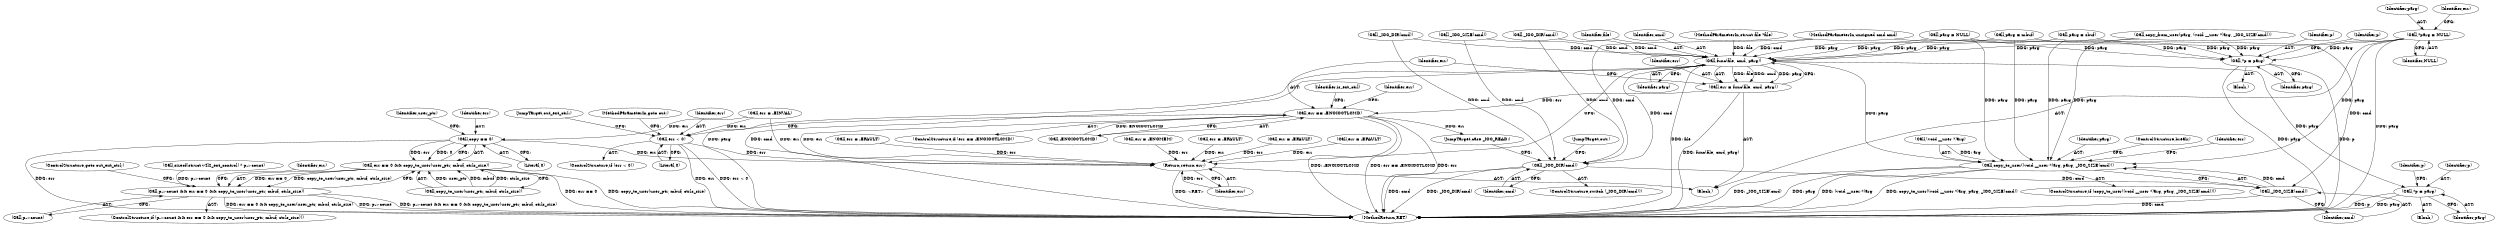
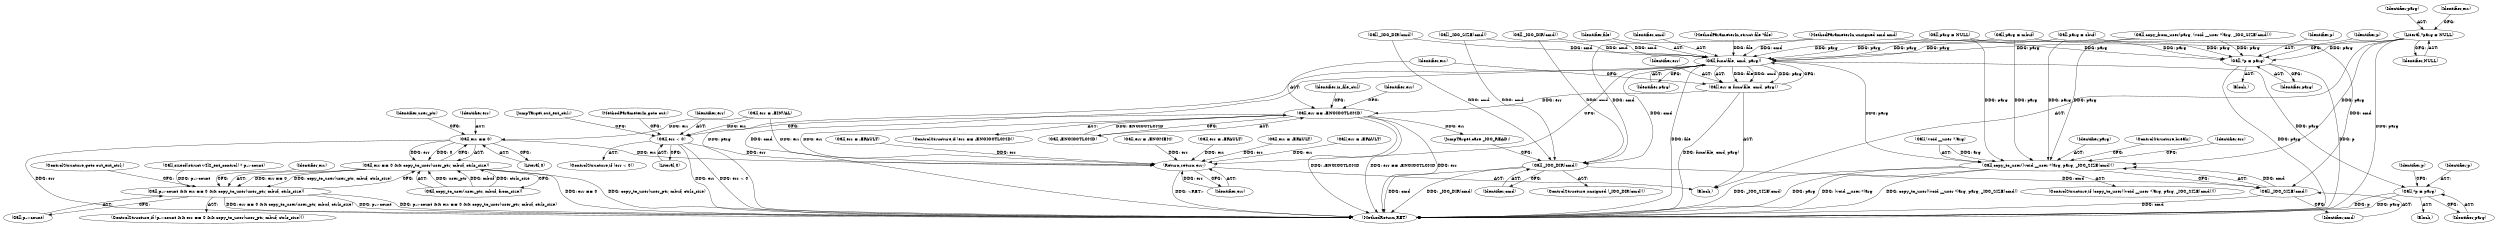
(2429, 35) -> (2429, 35)
(1337, 87) -> (1337, 87)
(476, 140) -> (476, 140)
(1591, 140) -> none
(473, 192) -> (473, 192)
(1596, 192) -> (1596, 192)
